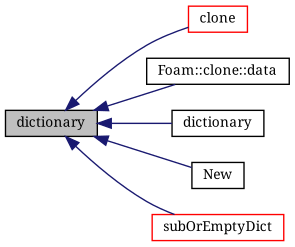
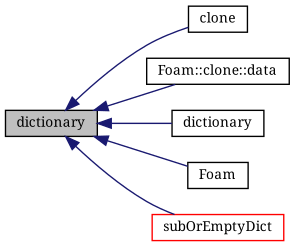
(218, 19) -> (218, 19)
(218, 175) -> (218, 175)
